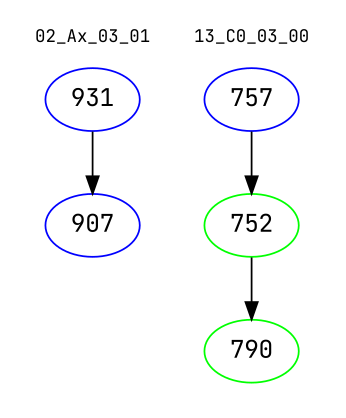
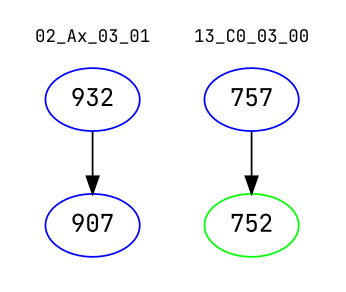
(93, 100) -> (93, 100)
(252, 351) -> none
